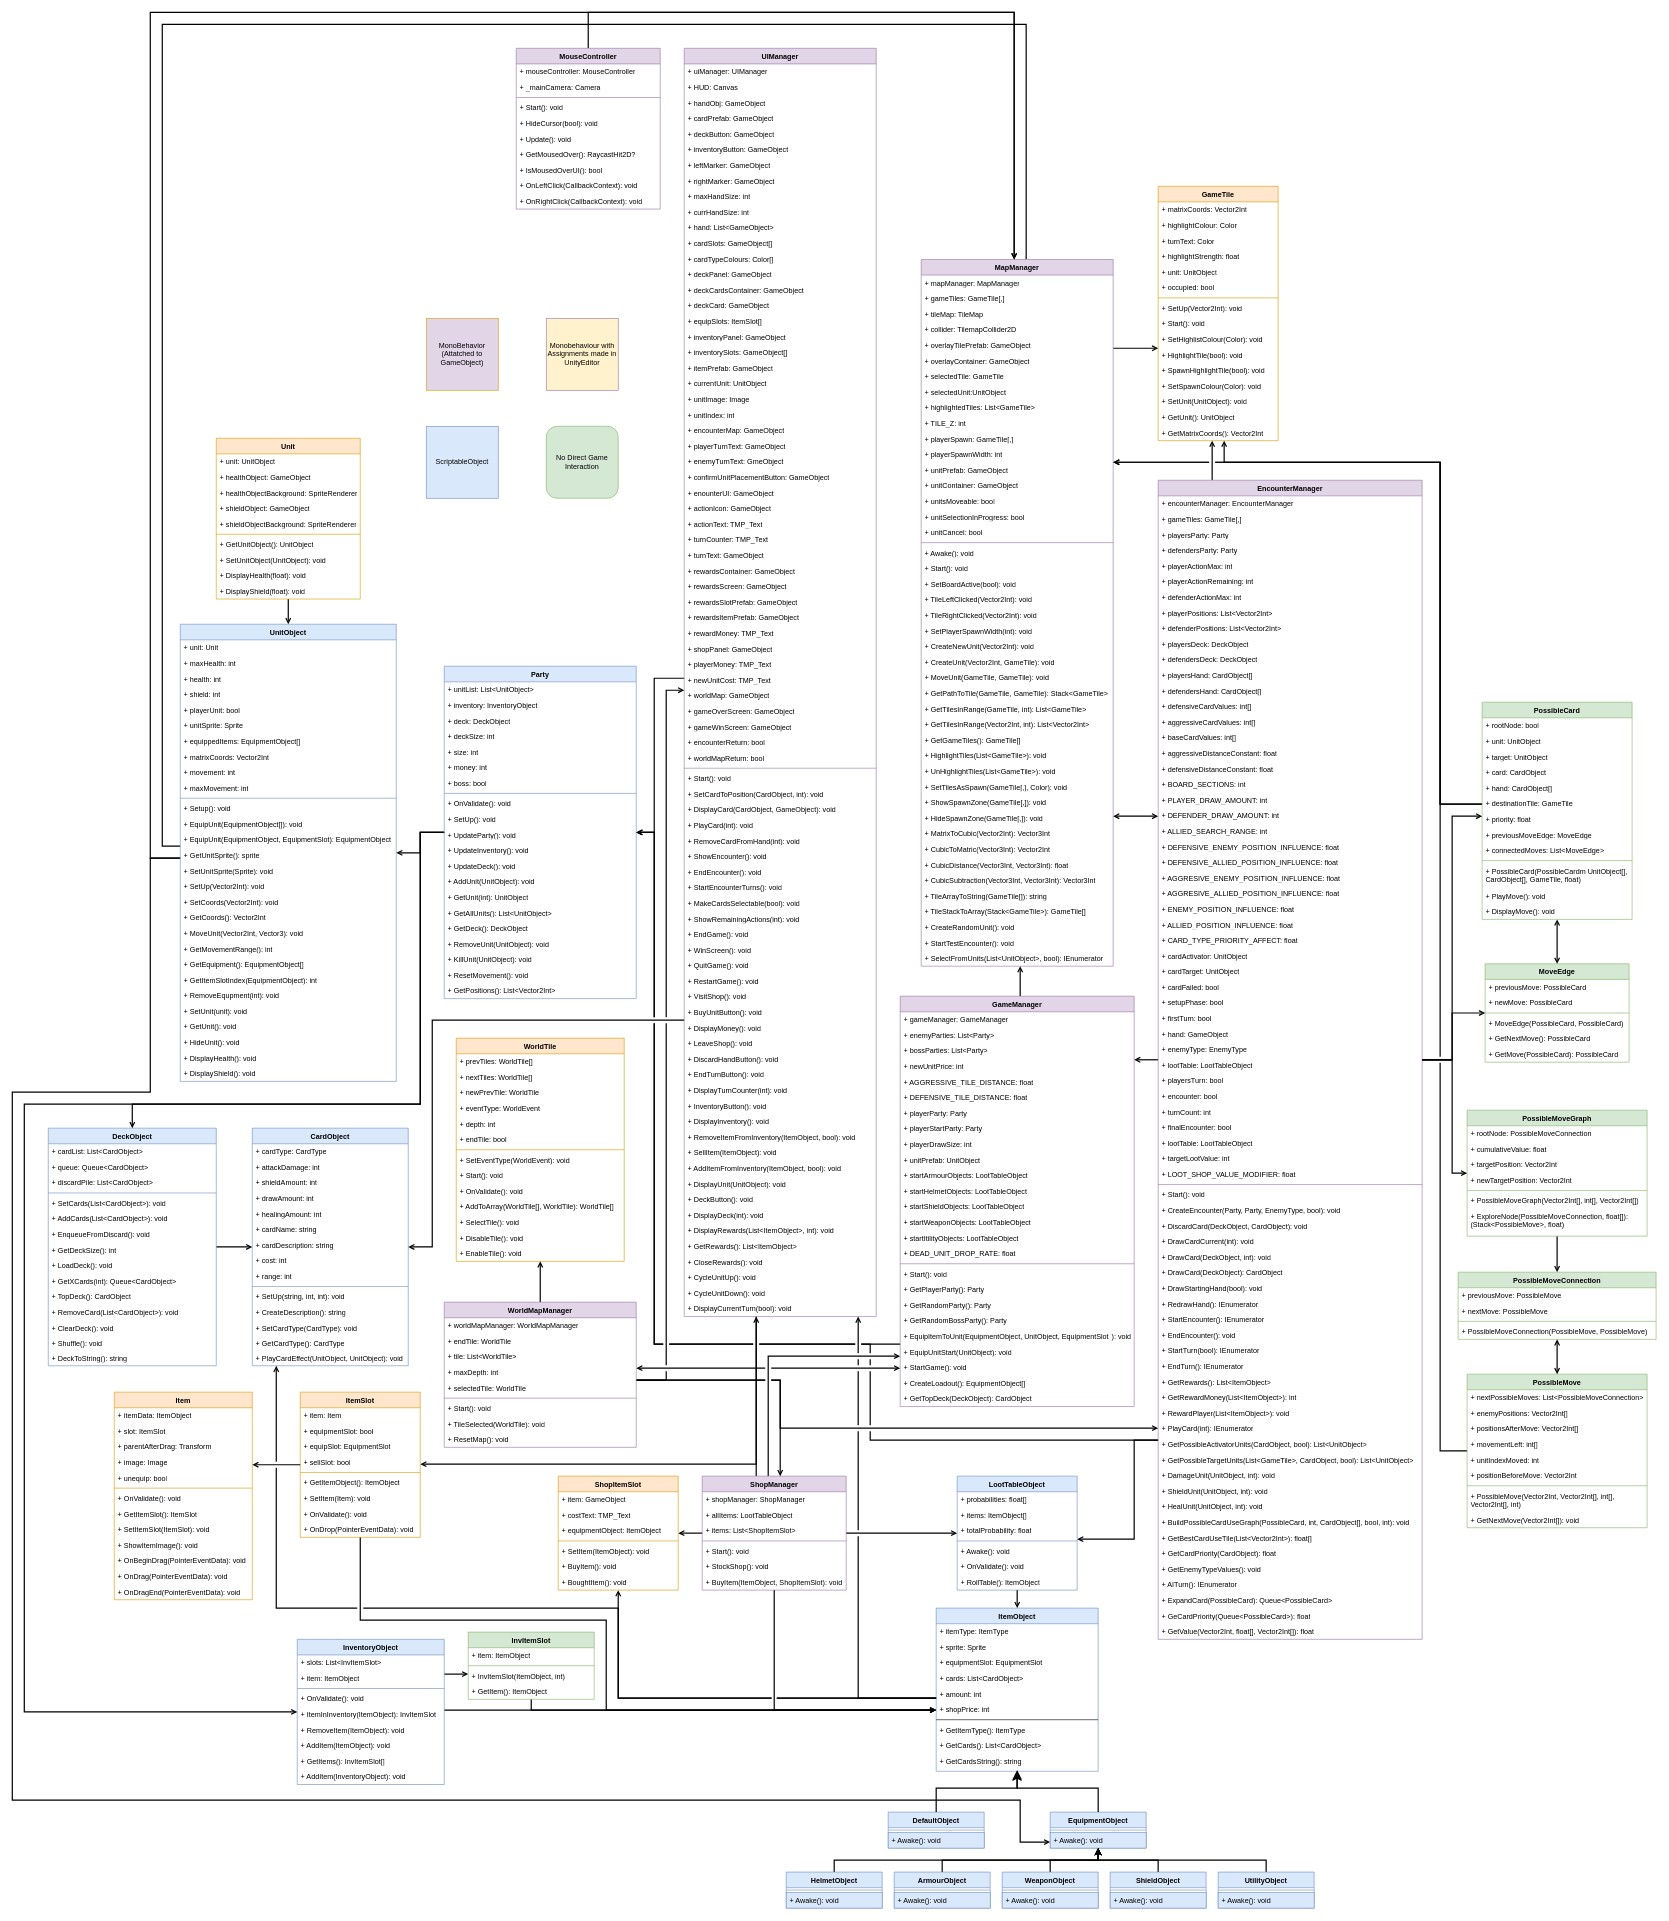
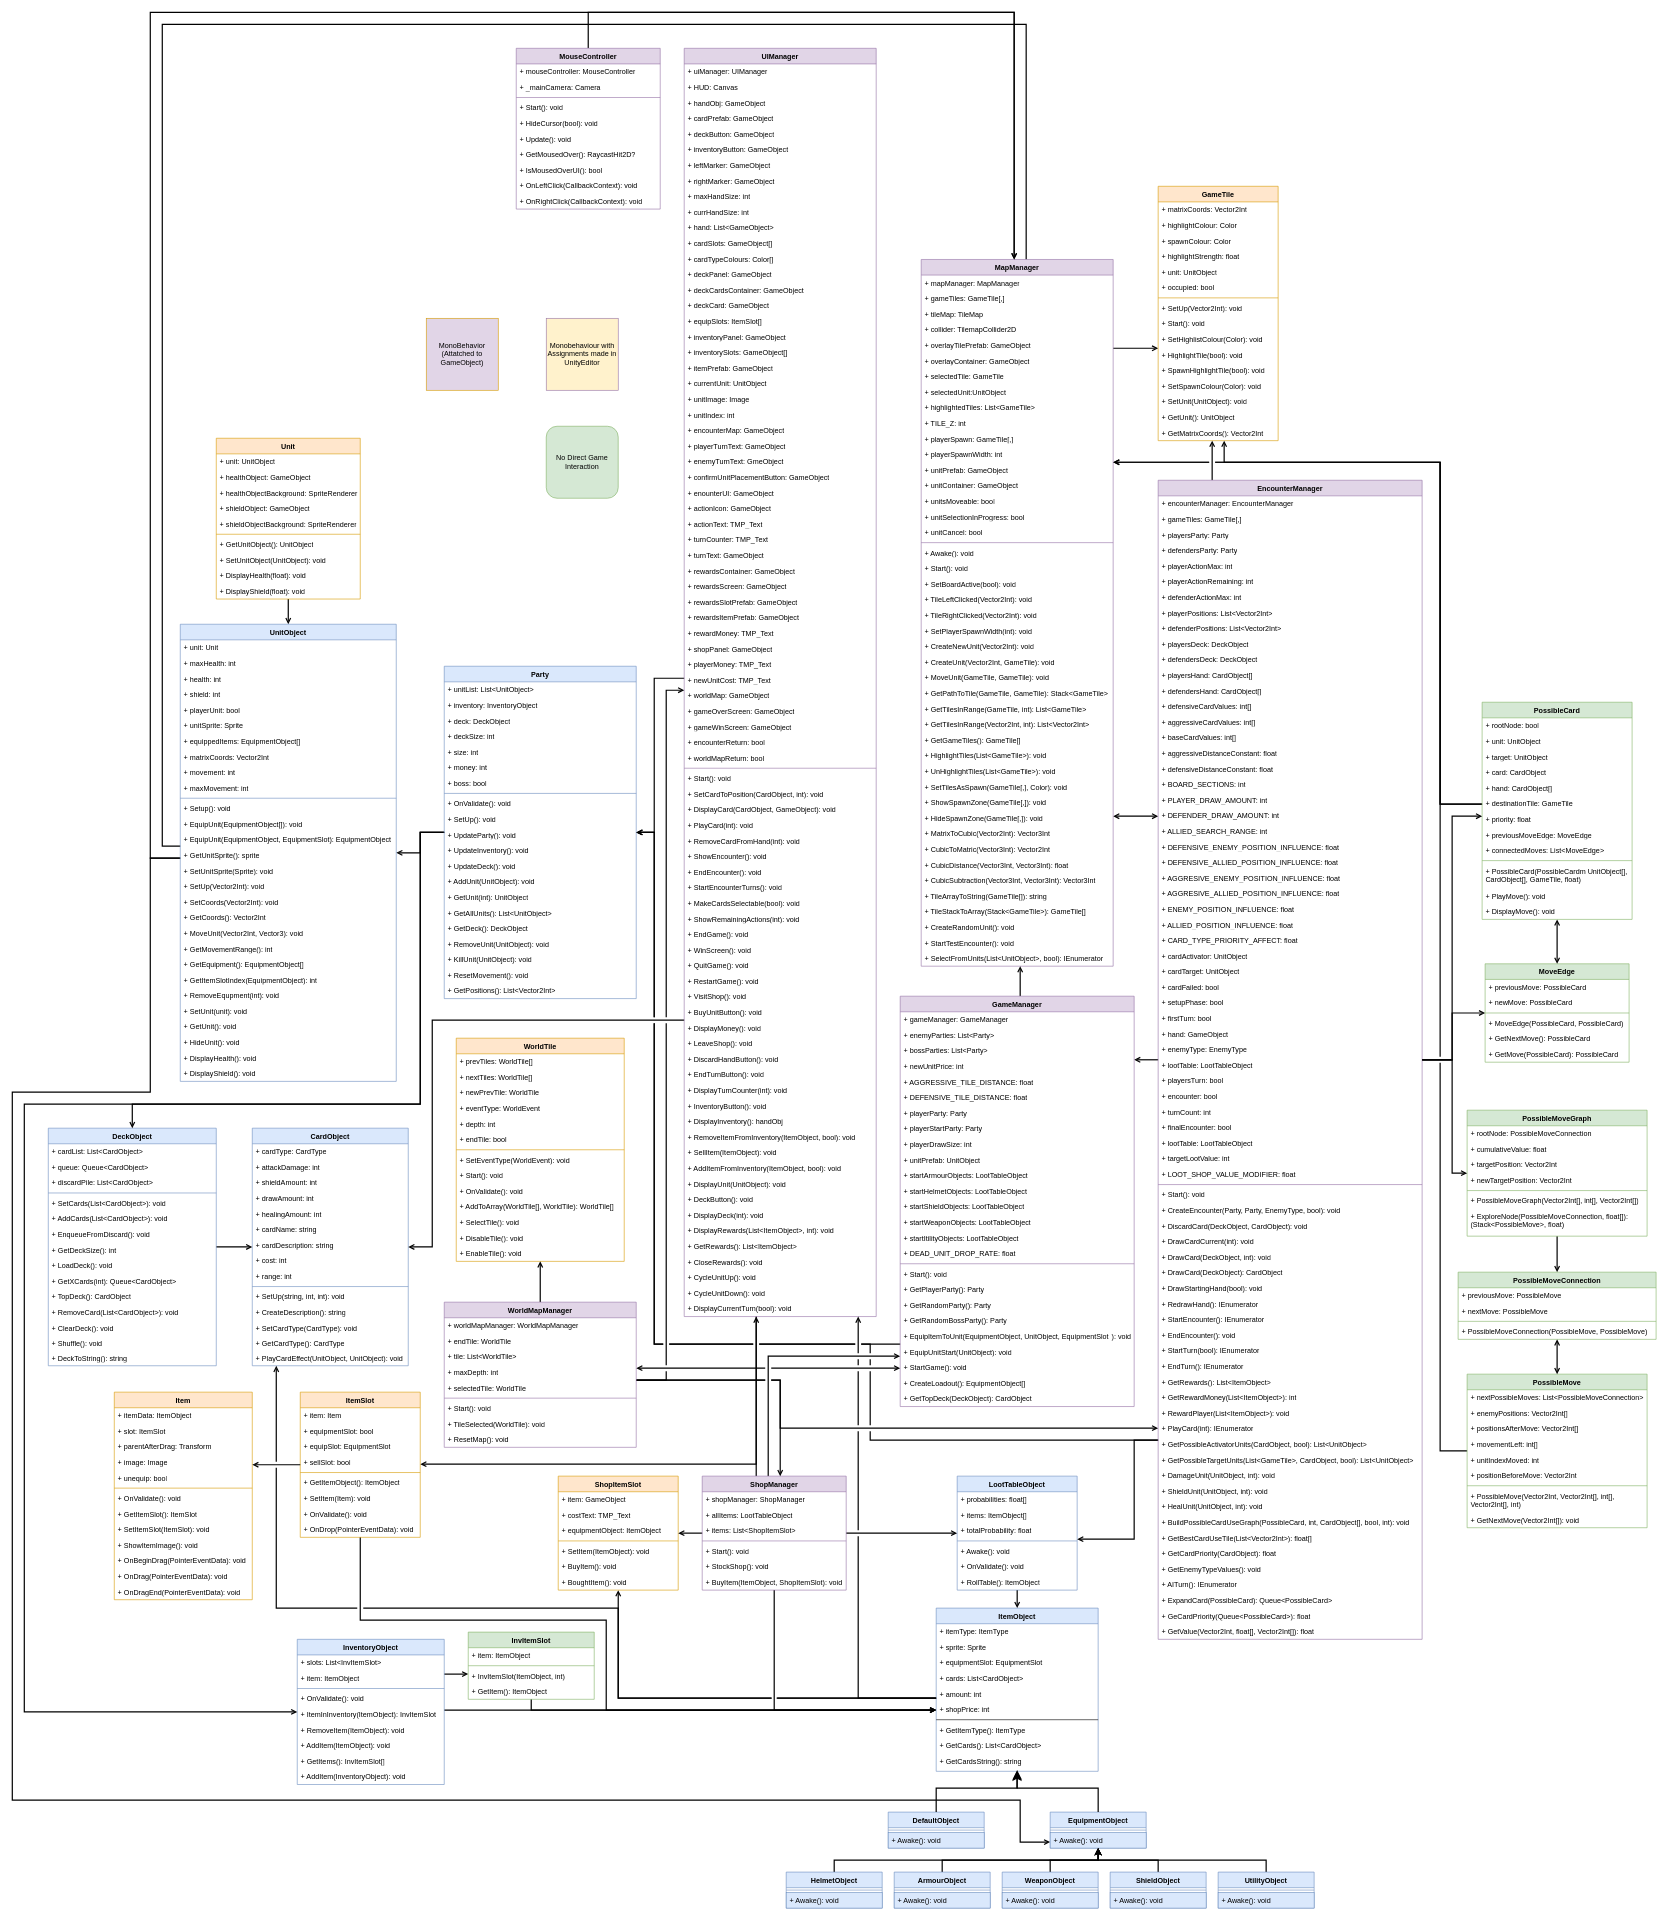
(1192, 242) -> (1198, 242)
(462, 462) -> none
(735, 1122) -> (742, 1122)
